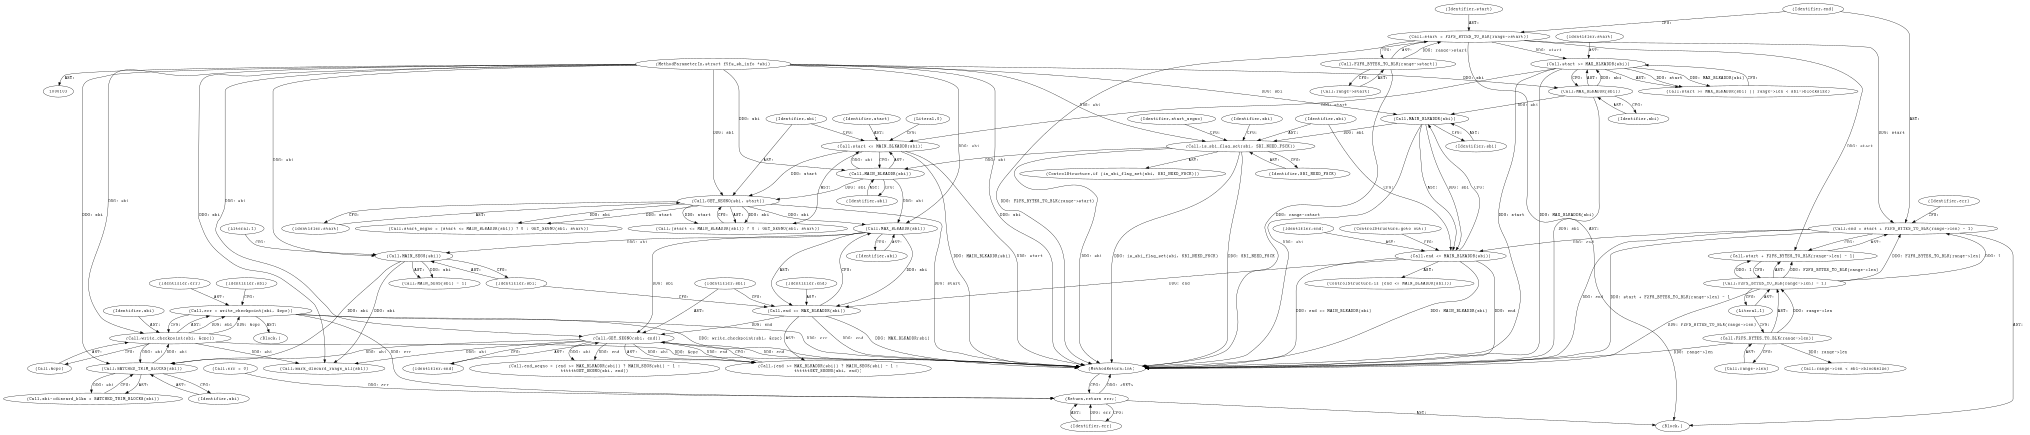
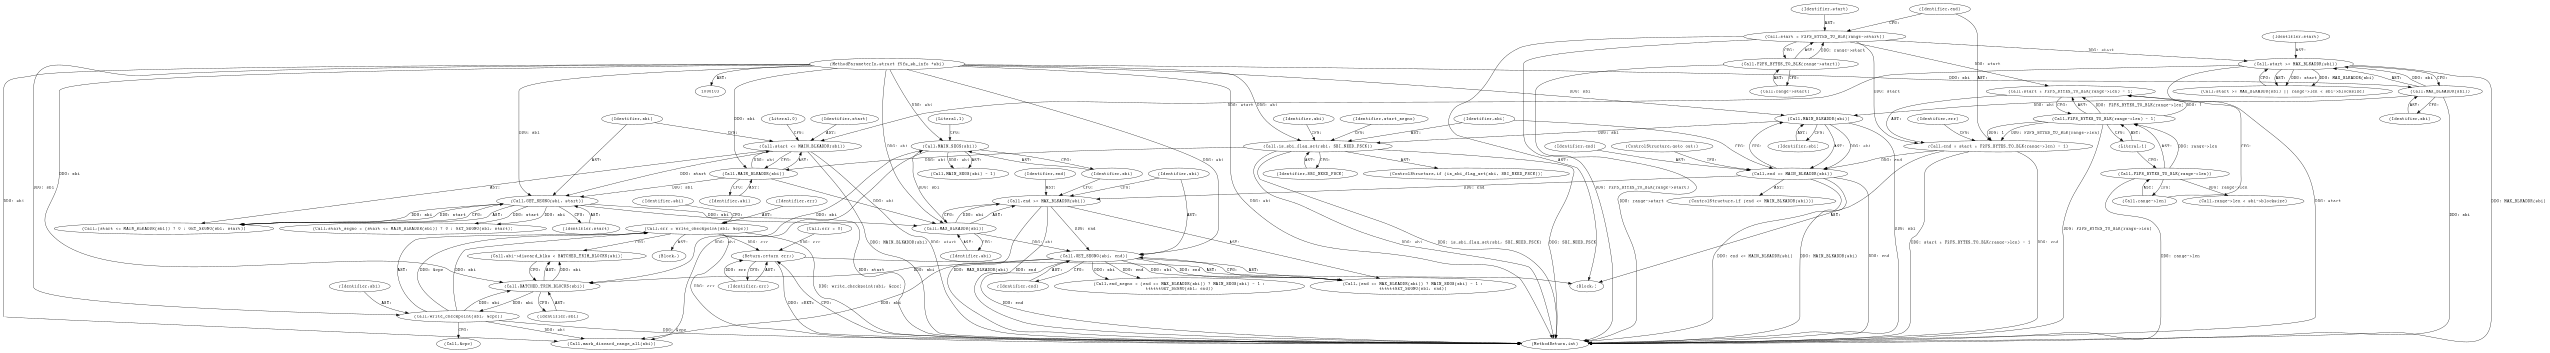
(1842, 241) -> (2241, 131)
(176, 319) -> (629, 242)
(91, 350) -> none
